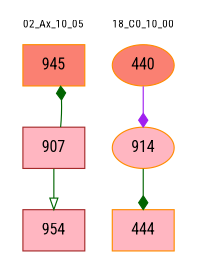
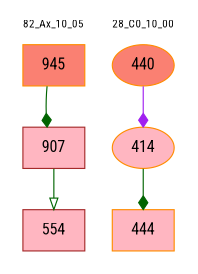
(54, 25) -> (54, 25)
(144, 25) -> (144, 25)
(61, 114) -> (46, 100)
(143, 148) -> (143, 148)
(54, 230) -> (54, 230)
